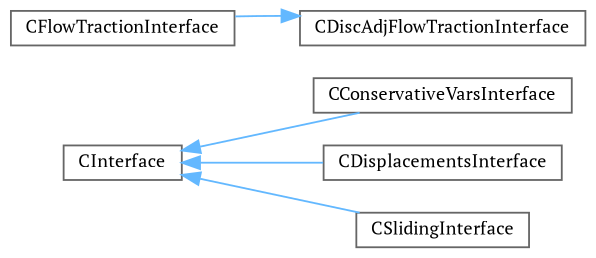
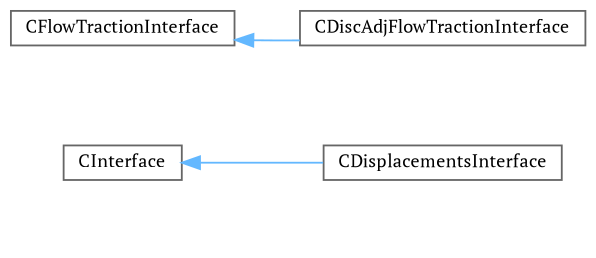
(258, 16) -> (277, 40)
(443, 95) -> none
(443, 230) -> none
